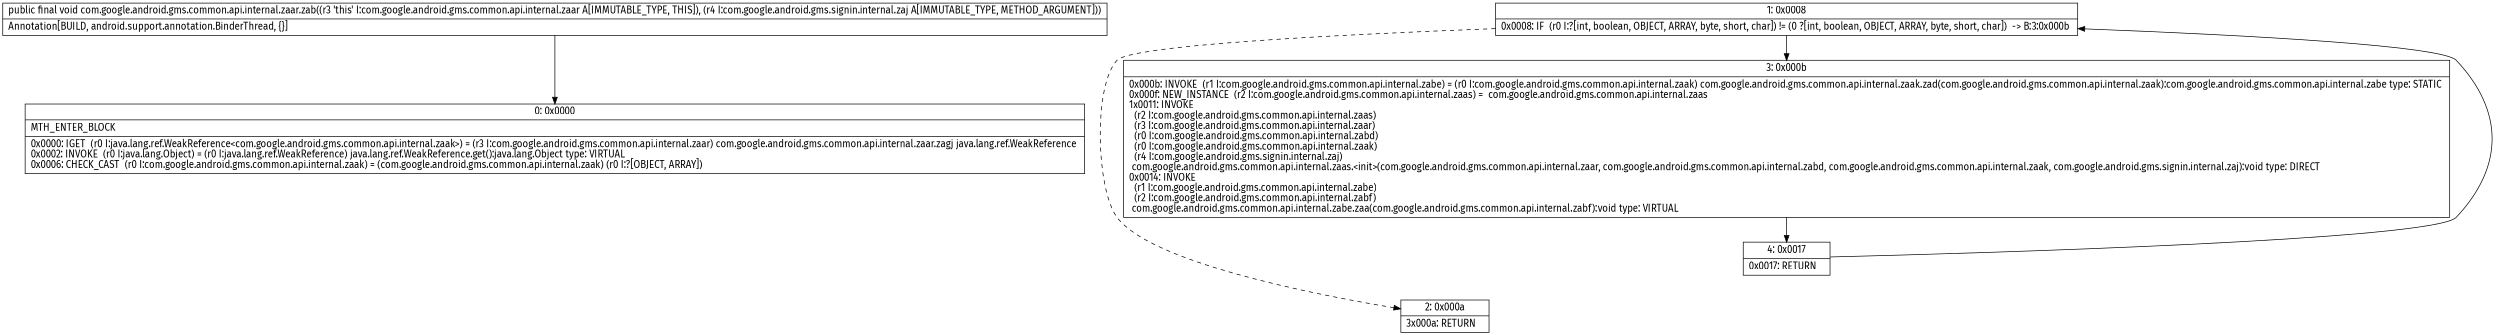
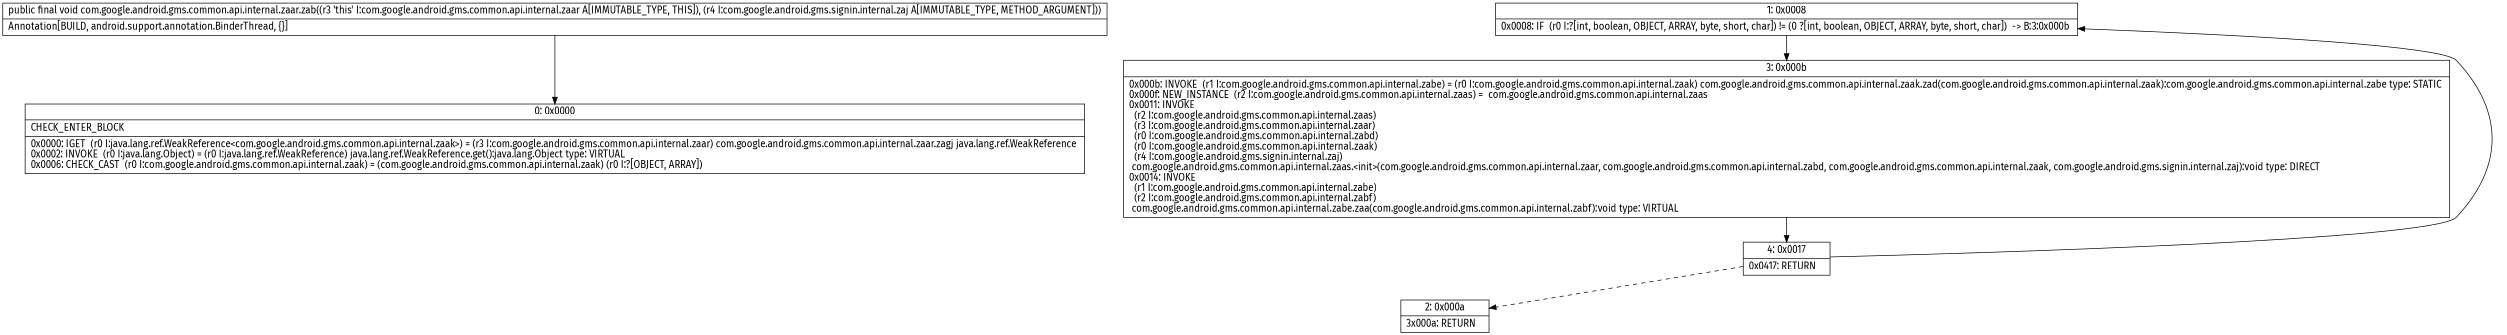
(1103, 96) -> (1620, 287)
(1164, 105) -> (1165, 105)
(73, 128) -> (78, 128)
(1787, 267) -> (1786, 267)
